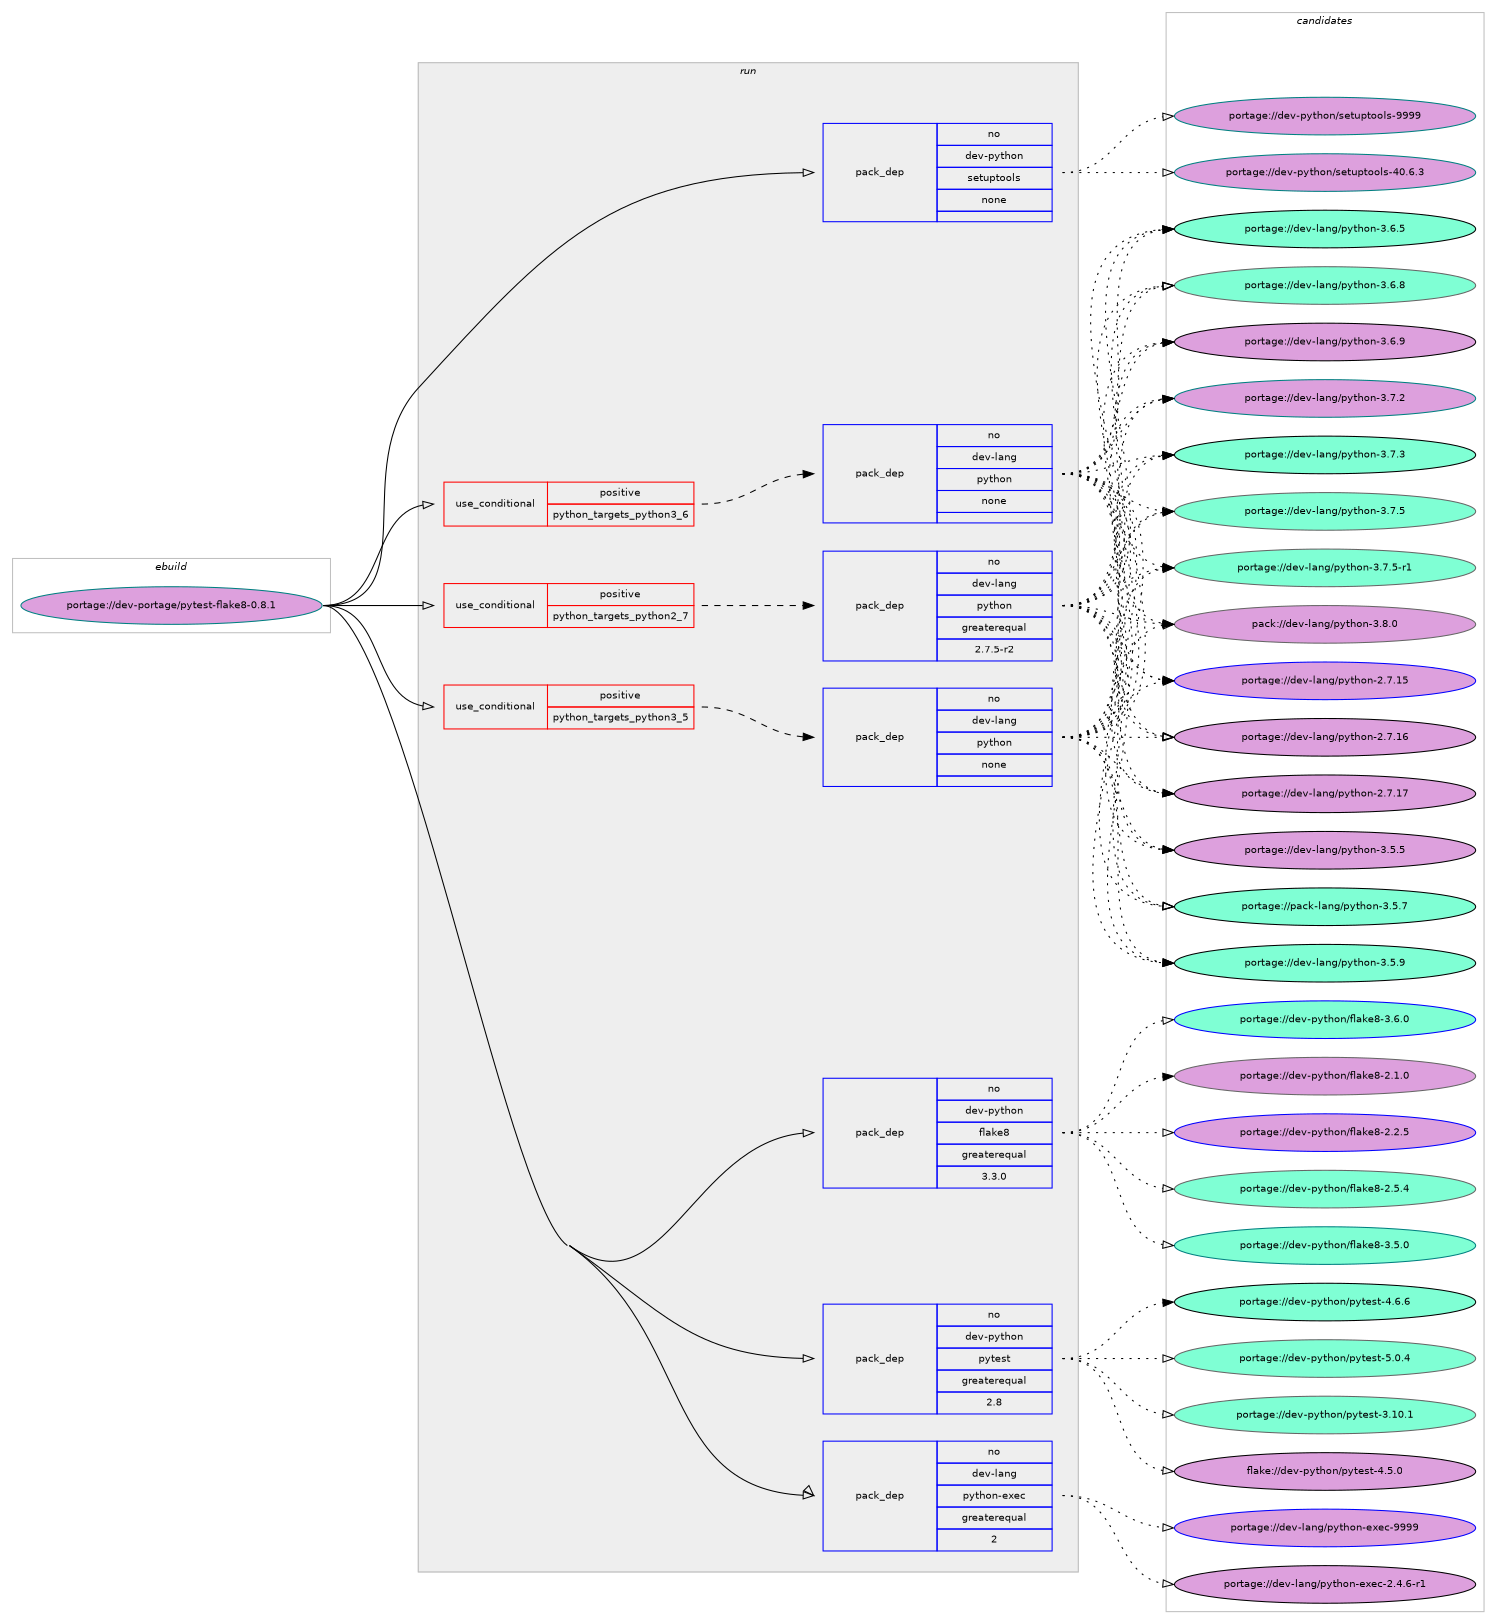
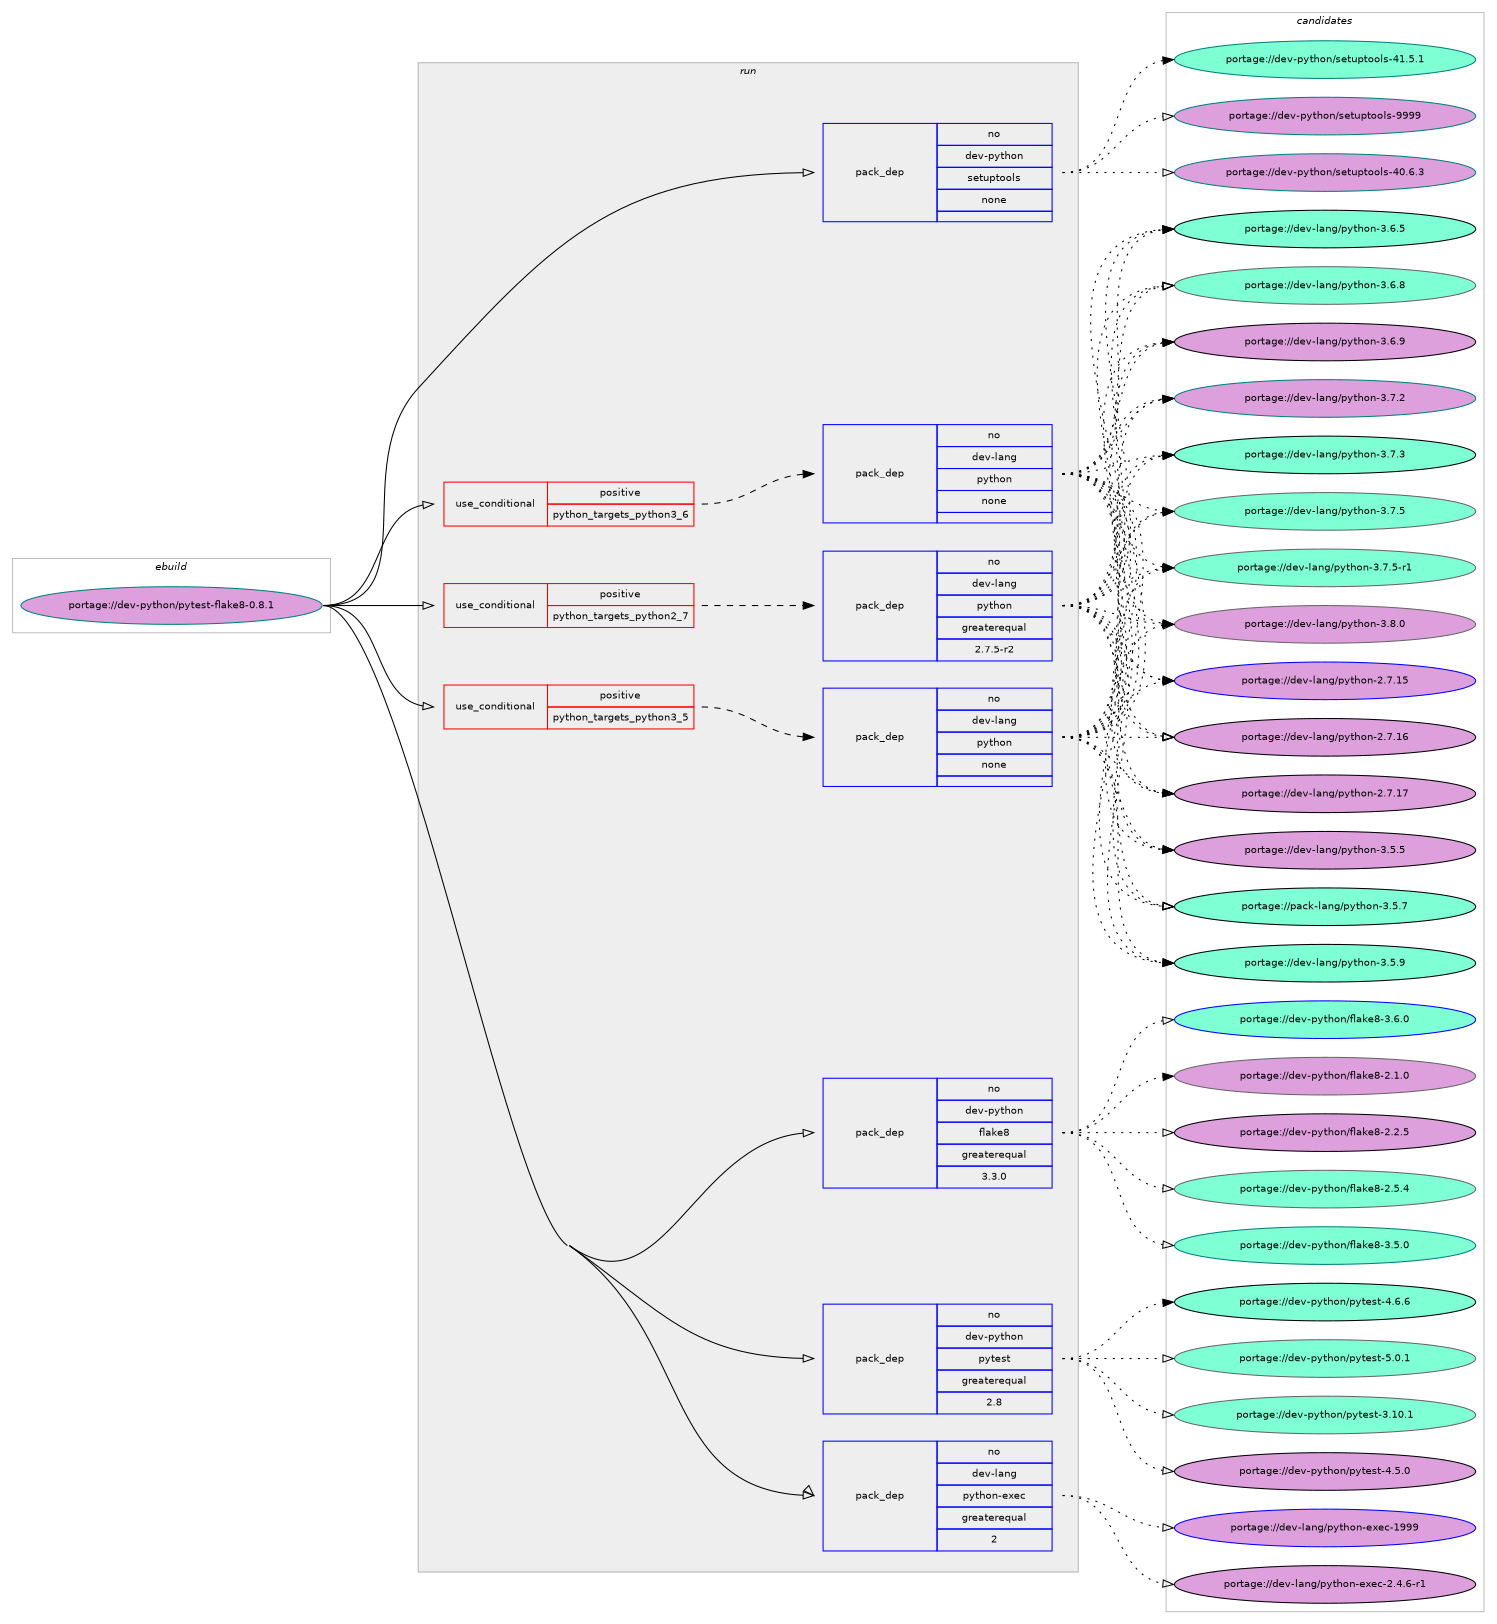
none -> (1325, 60)
(172, 606) -> (172, 606)
(1325, 624) -> (1325, 624)
(1325, 1133) -> (1325, 1133)
(1325, 1359) -> (1325, 1359)
(1325, 1471) -> (1325, 1471)
(1325, 1528) -> (1325, 1528)
